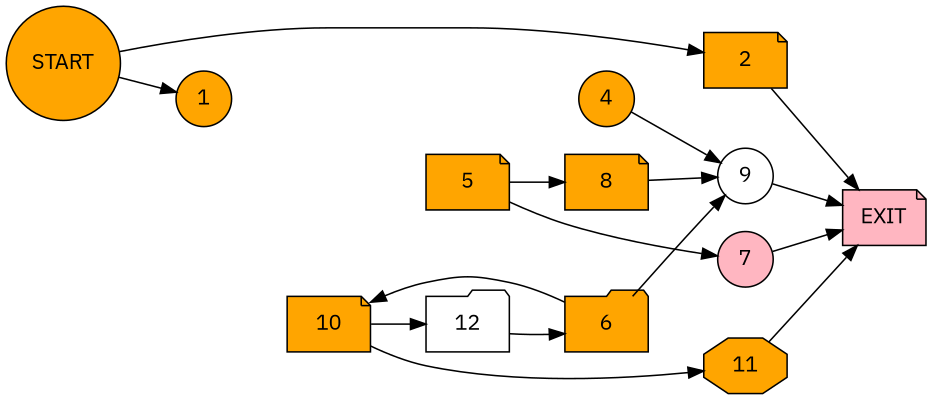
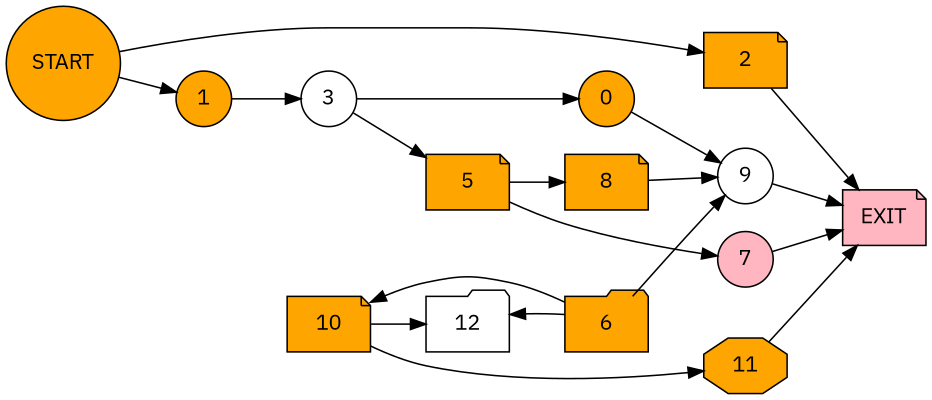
none -> (329, 99)
(607, 99) -> (607, 99)
(530, 334) -> (545, 314)
